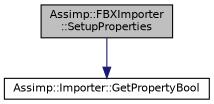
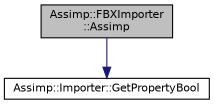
(107, 21) -> (107, 21)
